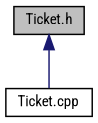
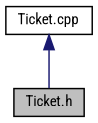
(49, 69) -> (49, 69)
